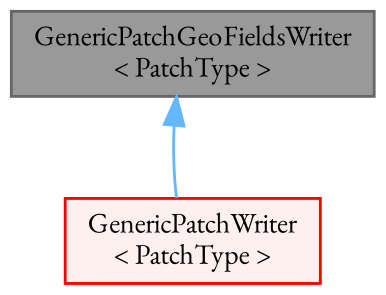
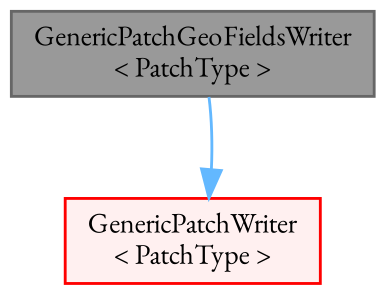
(174, 162) -> (212, 133)
